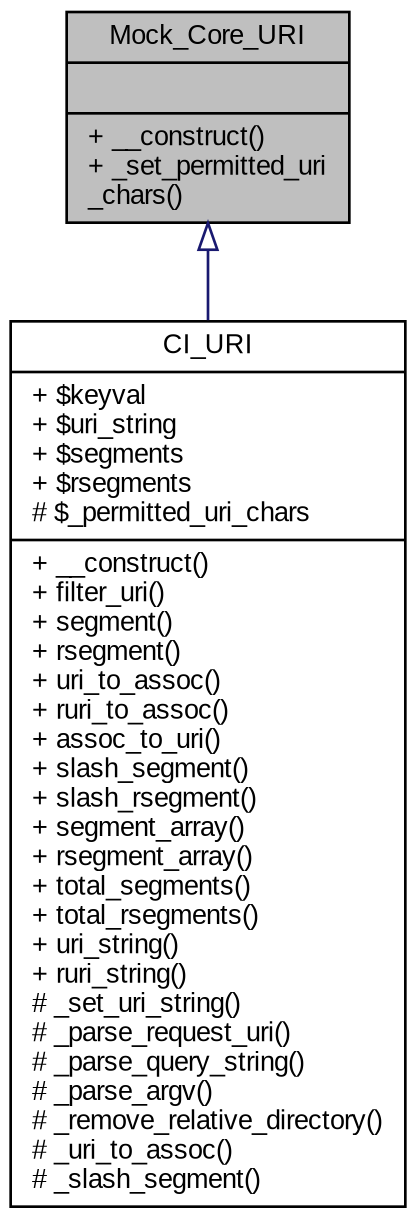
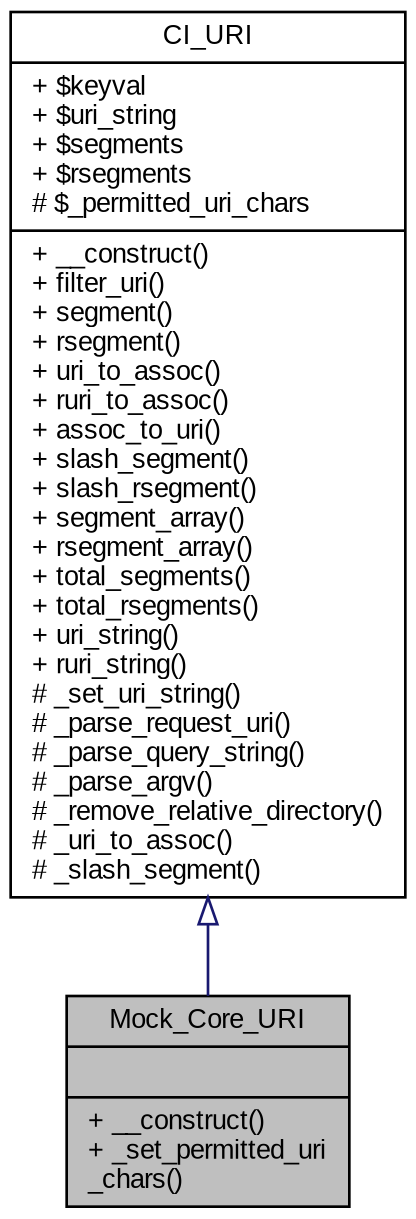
(208, 285) -> (208, 960)
